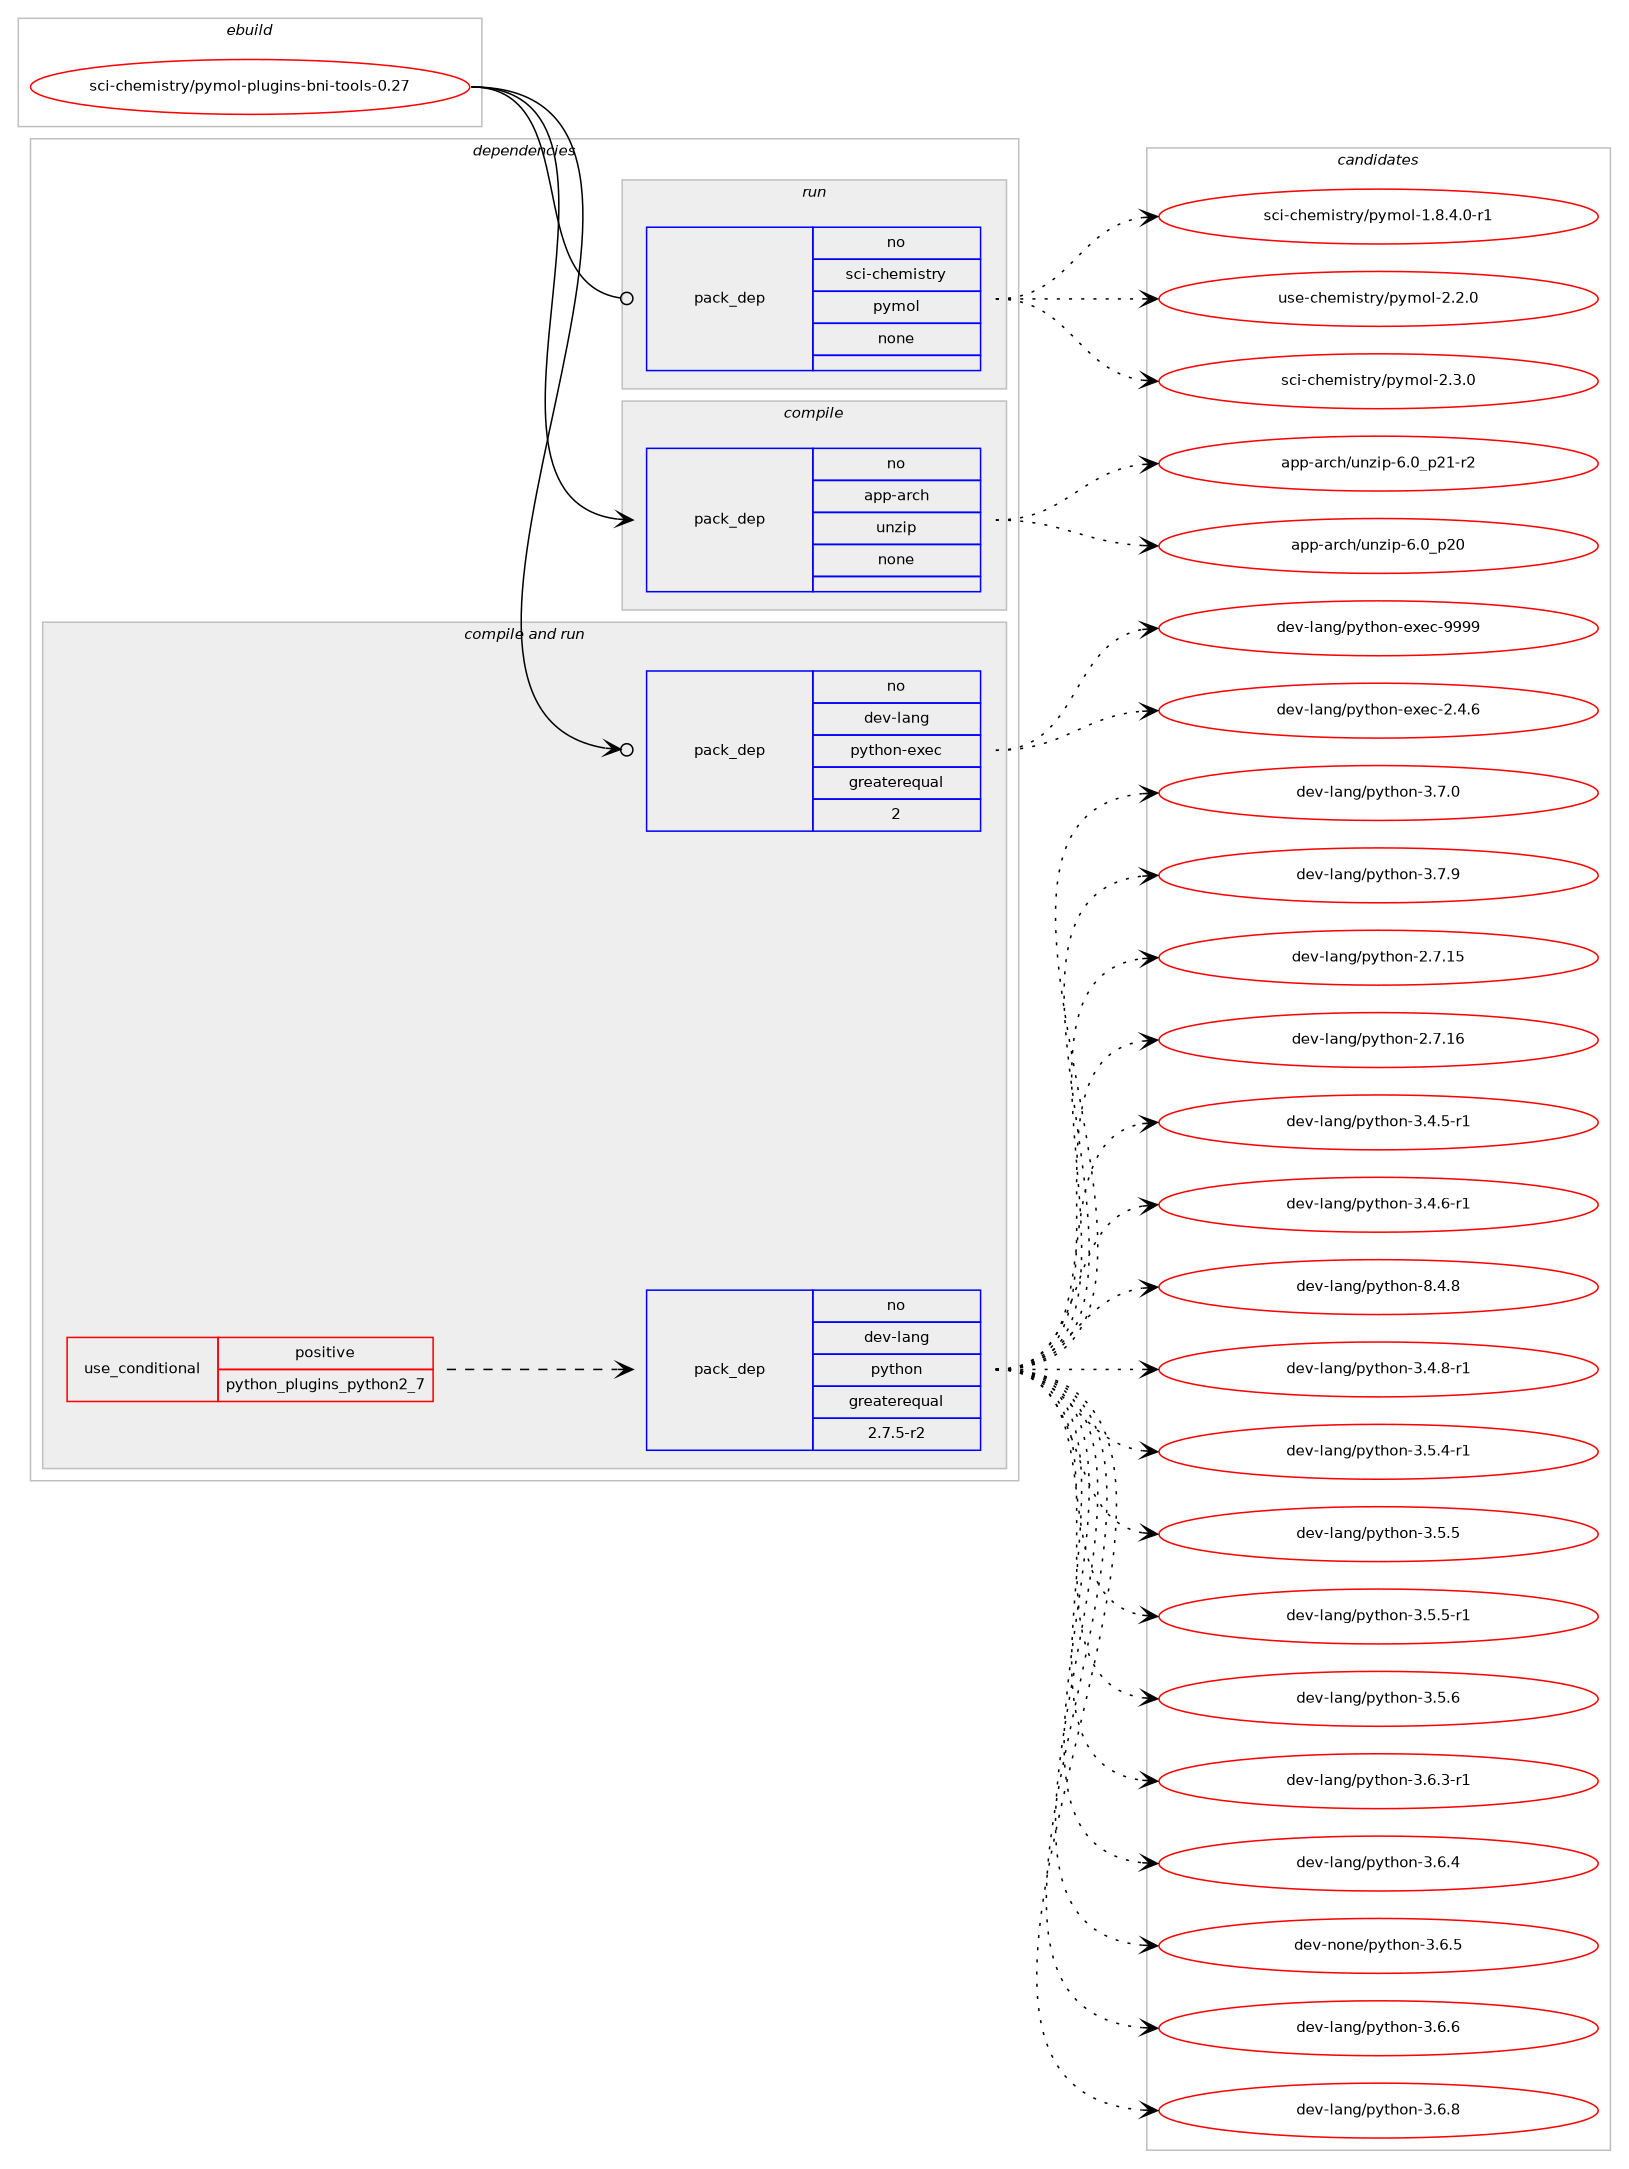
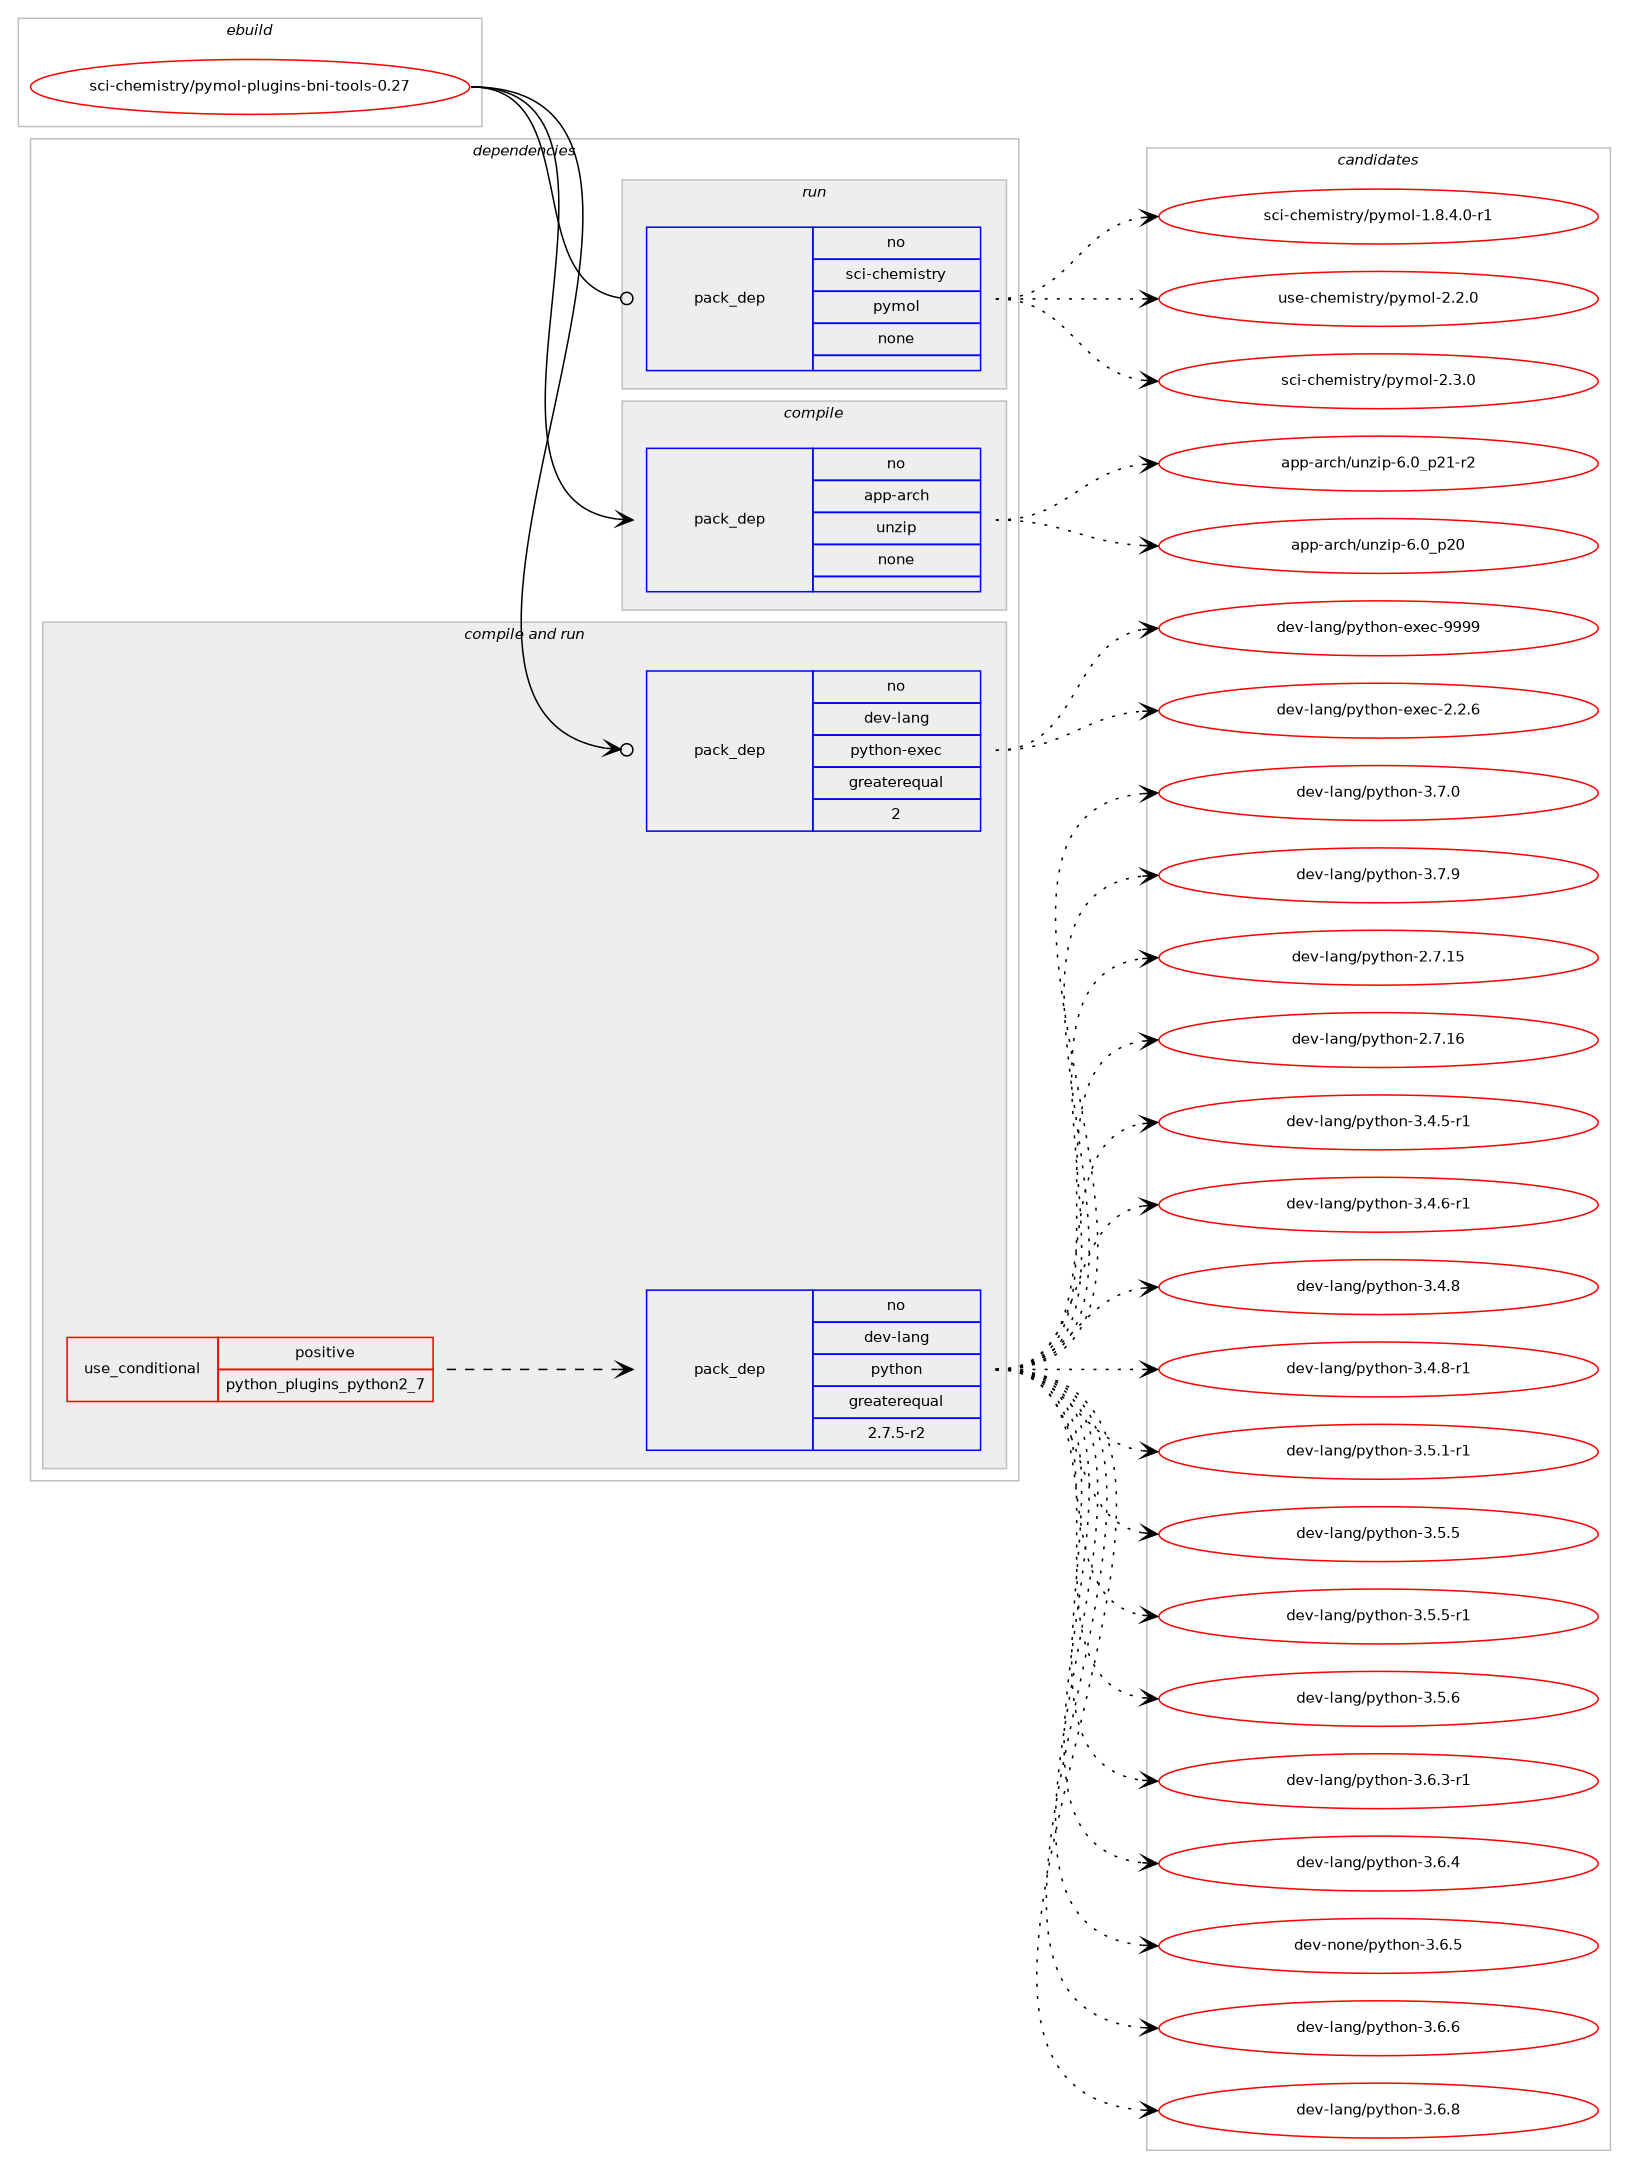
(1379, 711) -> (1379, 711)
(1379, 1287) -> (1379, 1287)
(1379, 1452) -> (1379, 1452)
